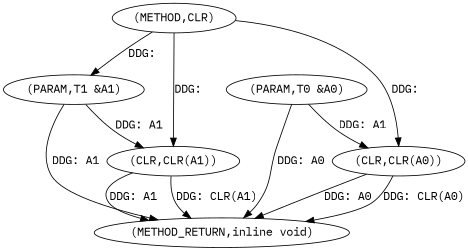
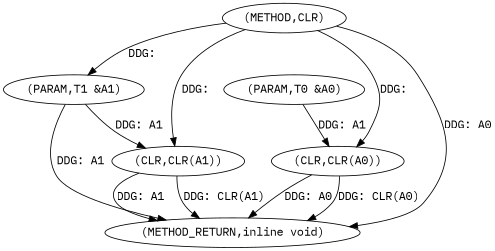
(273, 160) -> (443, 126)
